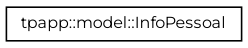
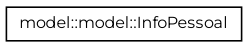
(124, 24) -> (124, 24)
